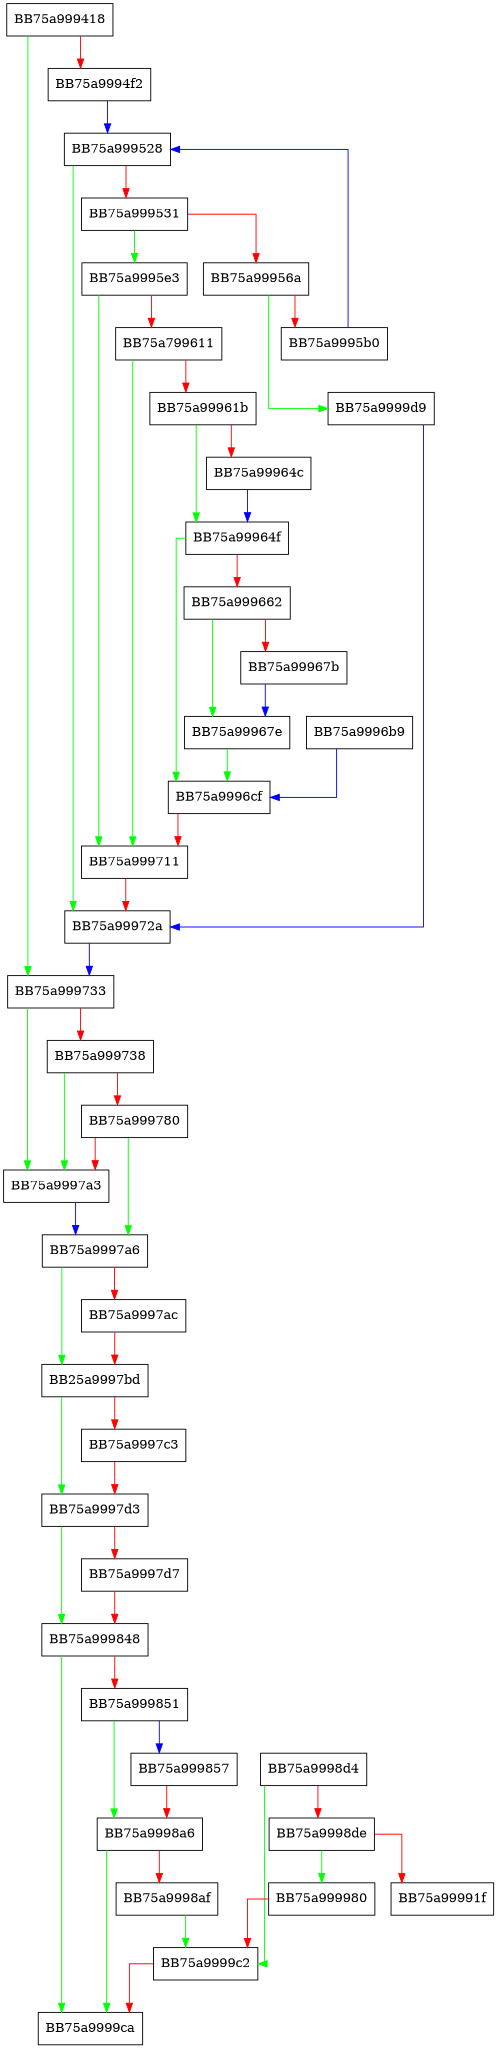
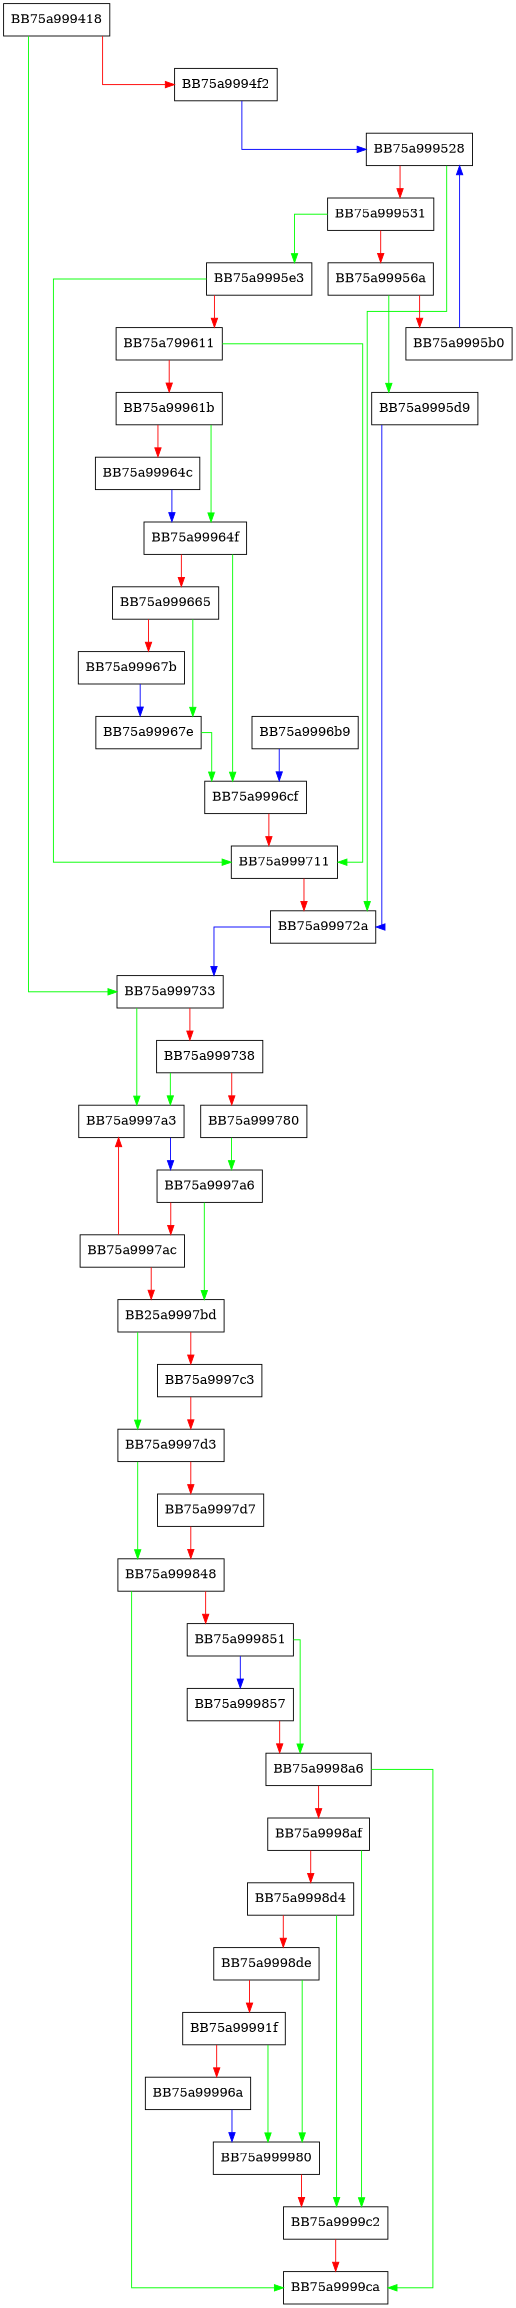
(381, 409) -> (425, 409)
(237, 603) -> (166, 603)
(95, 1149) -> (119, 1191)
none -> (311, 1862)
none -> (268, 2089)
none -> (198, 2093)
